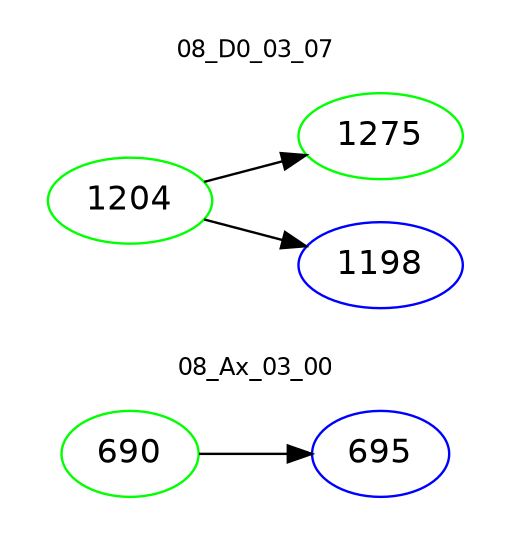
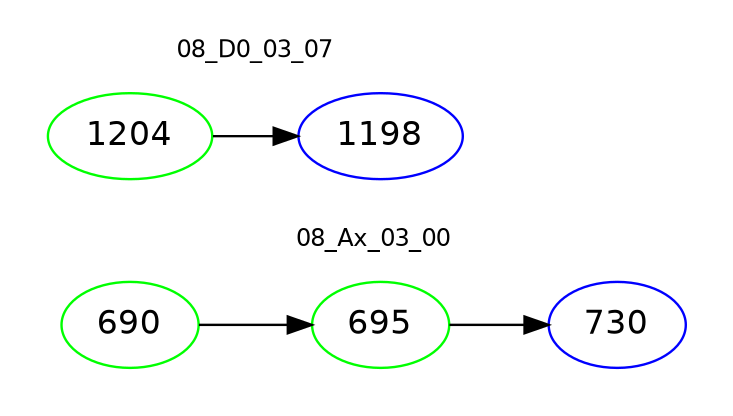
(381, 136) -> none
none -> (617, 325)
(381, 454) -> (381, 325)
